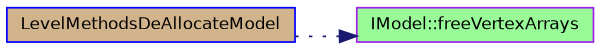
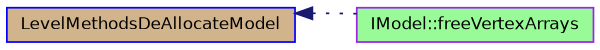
(317, 36) -> (335, 13)
